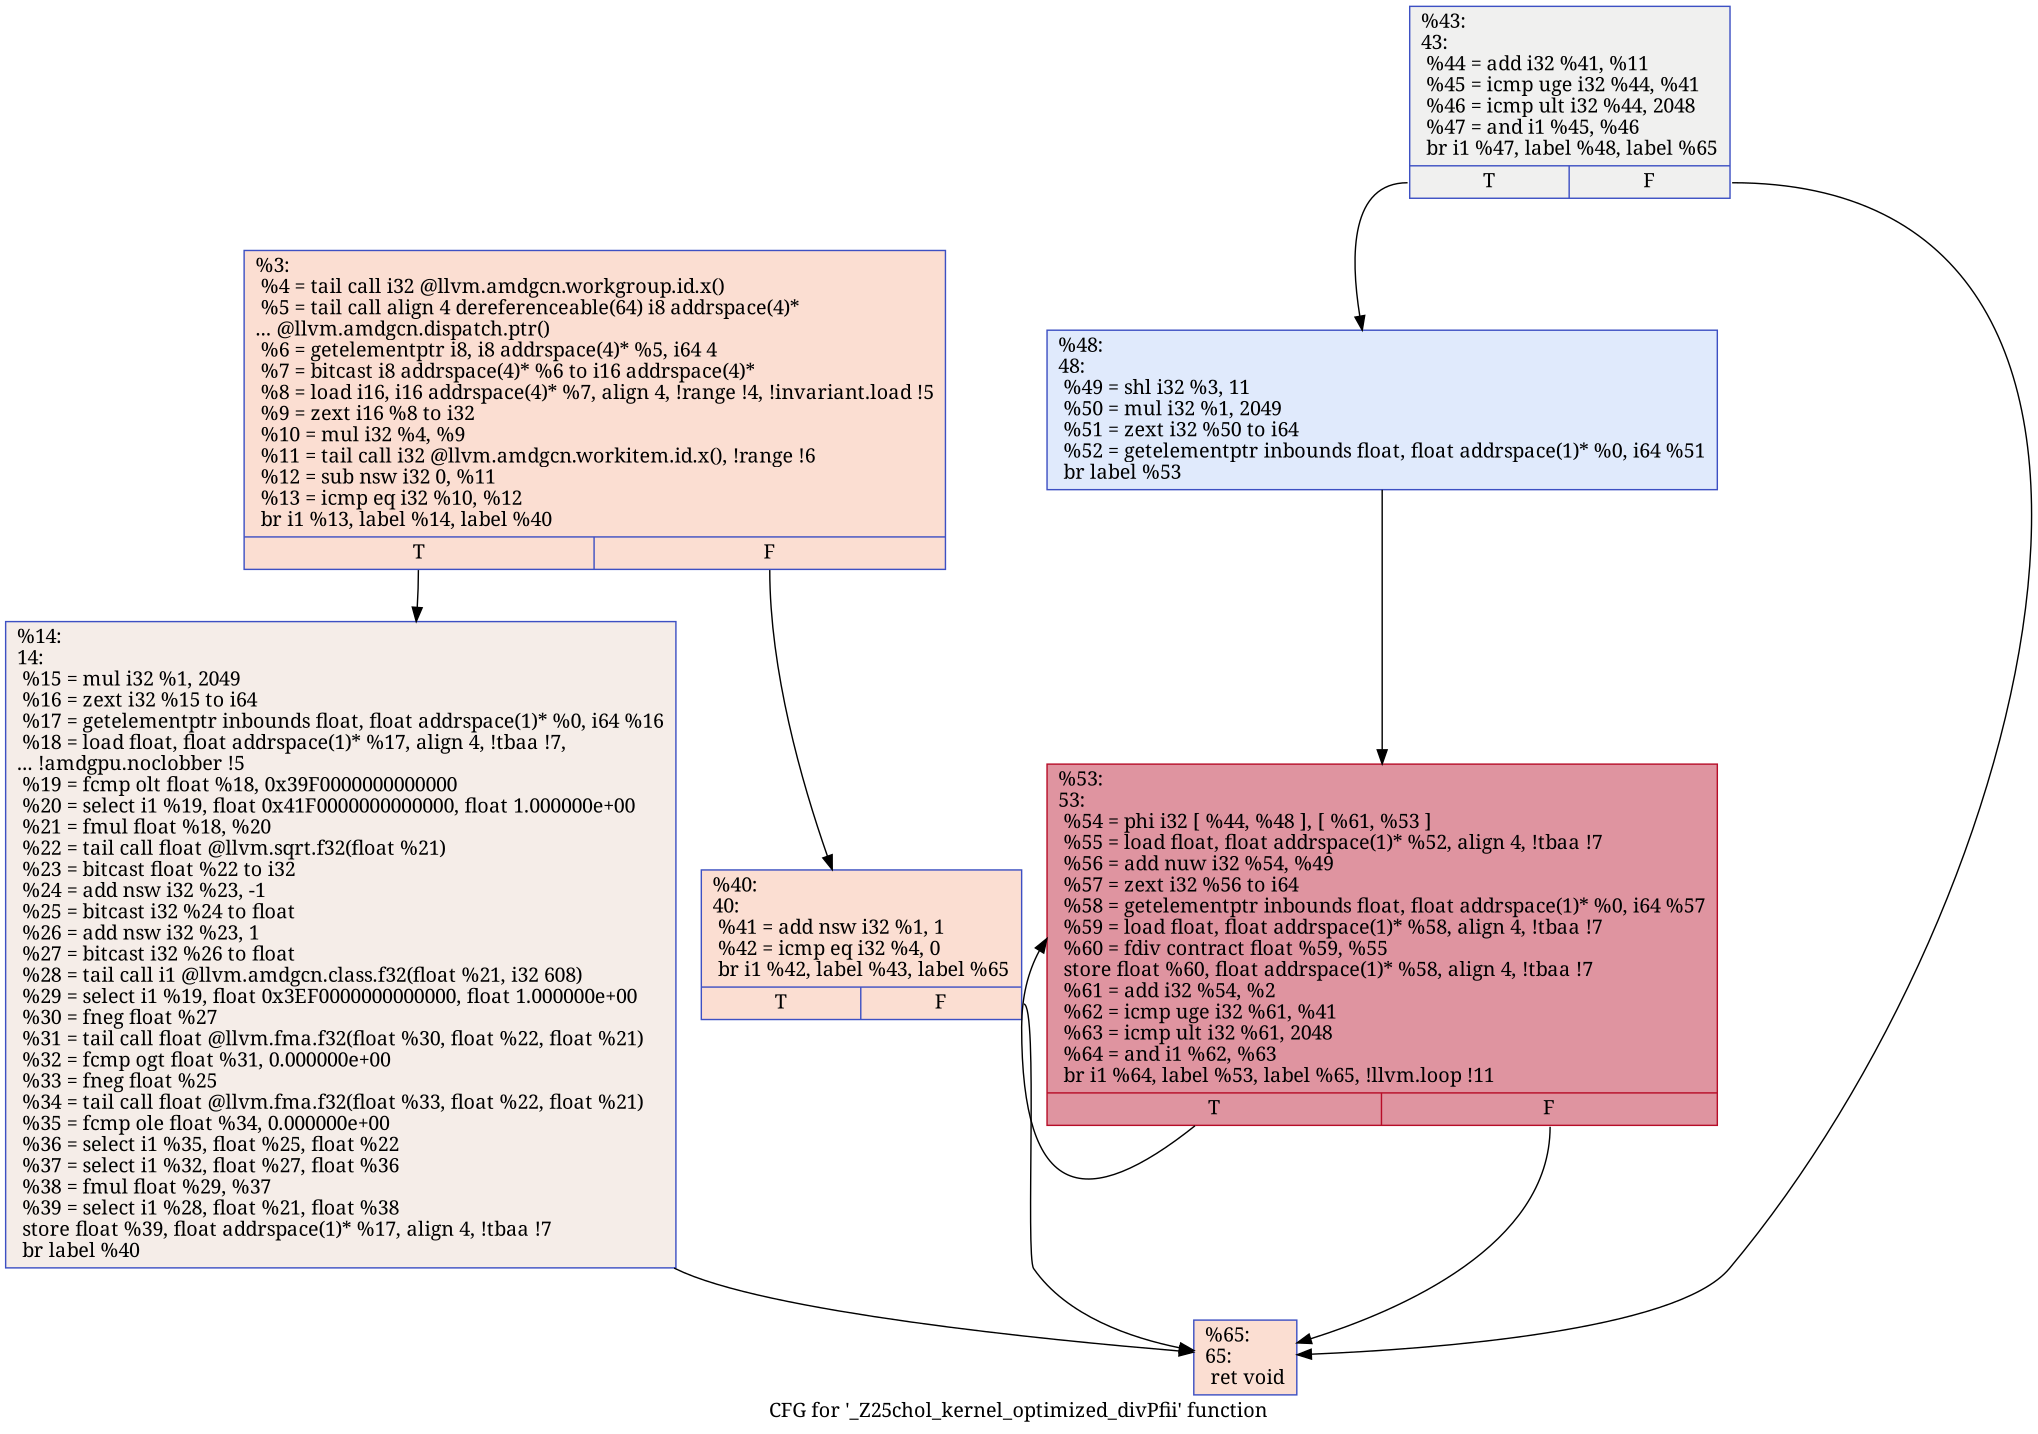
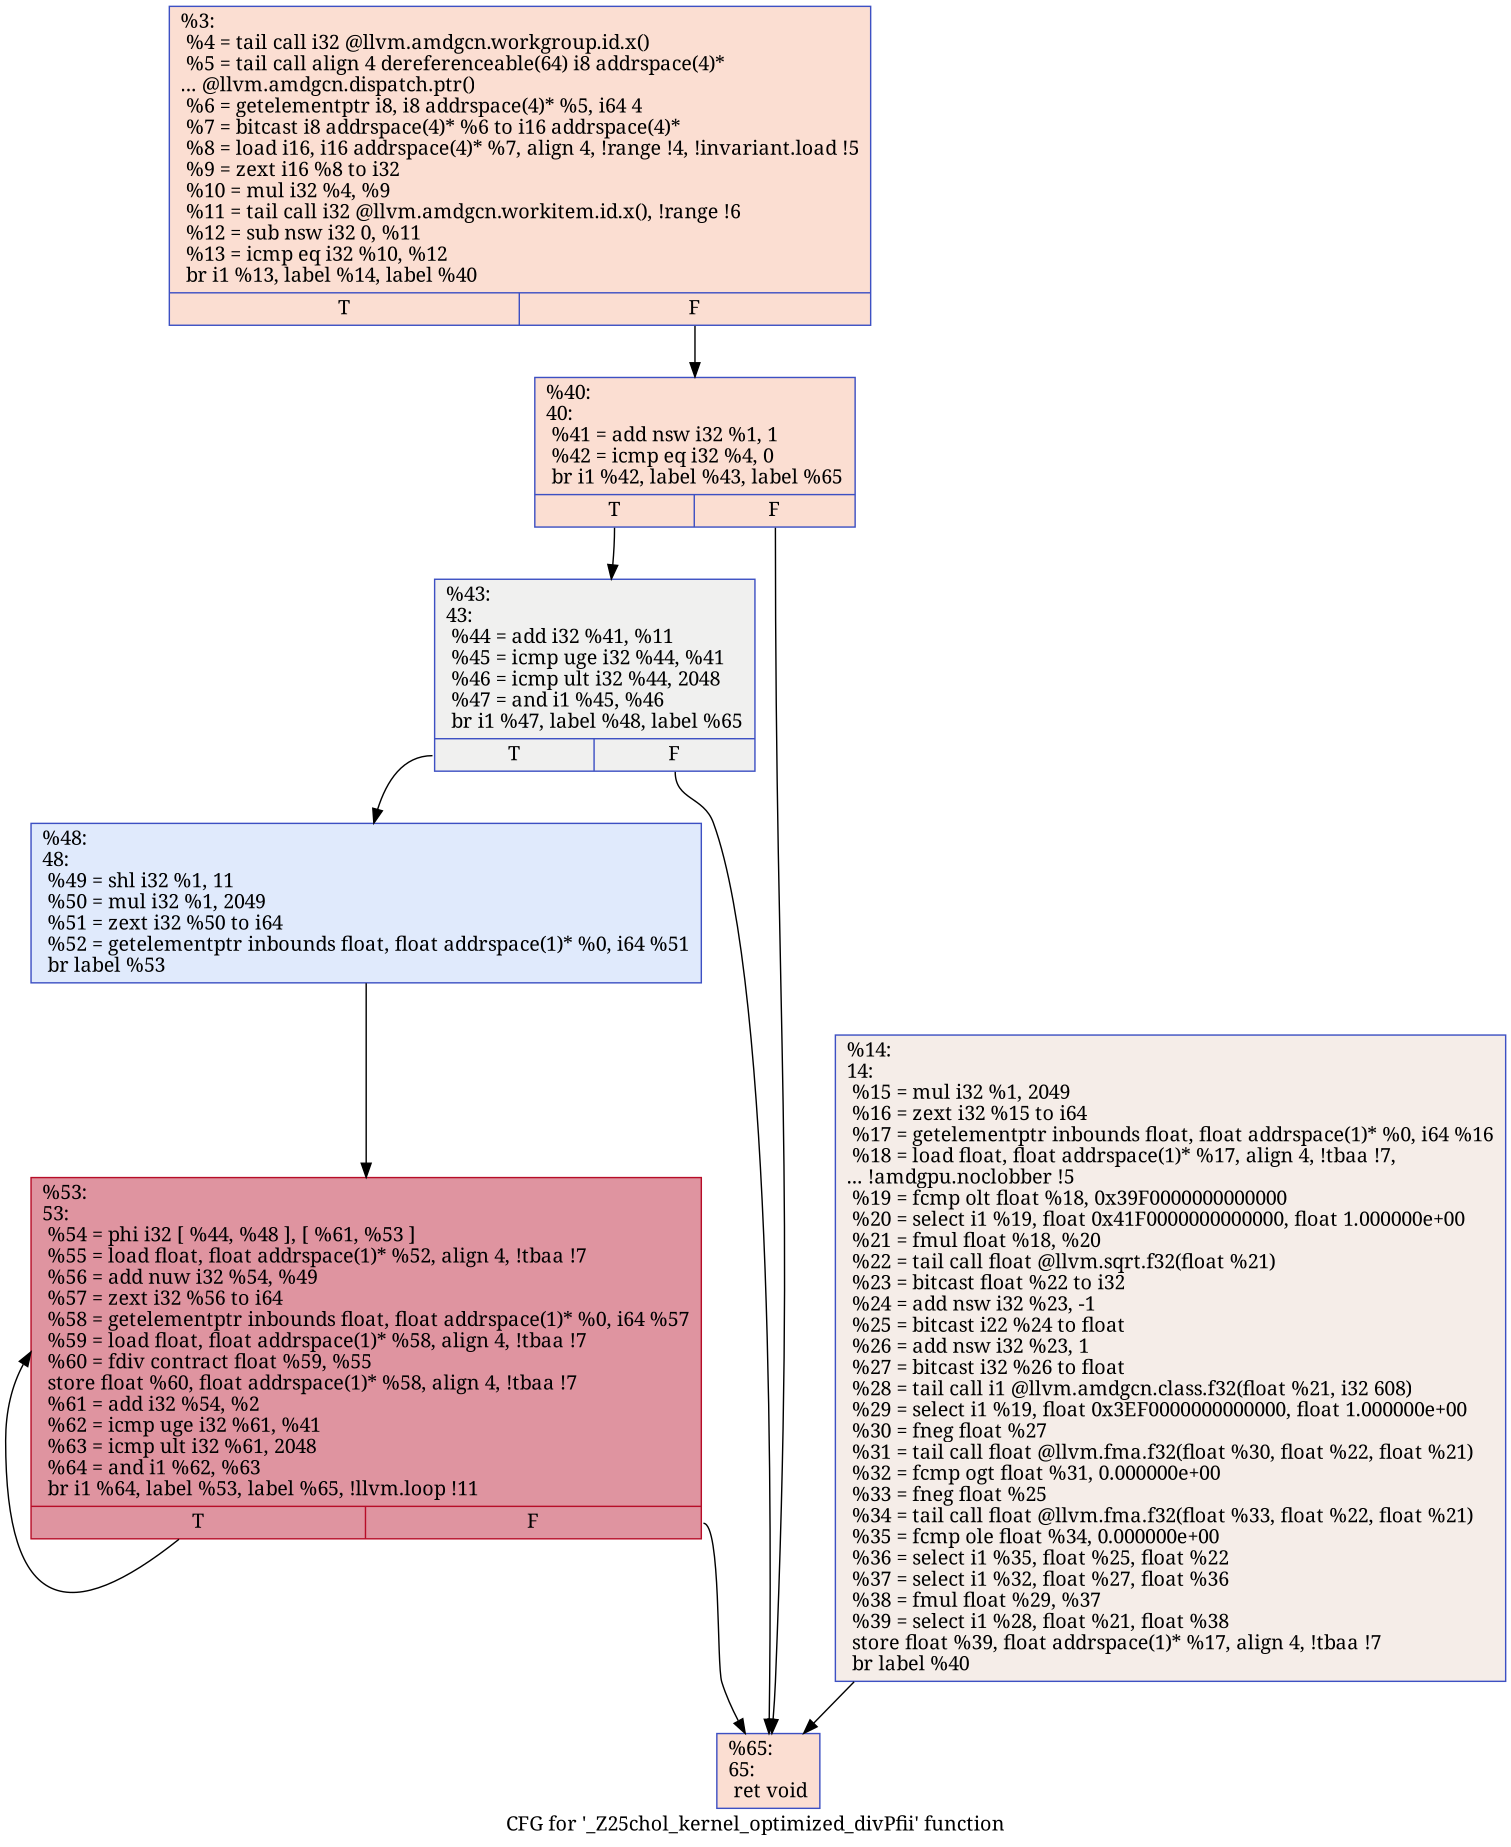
(1154, 388) -> (138, 881)
none -> (614, 546)
(418, 589) -> none
(157, 912) -> (986, 1326)
